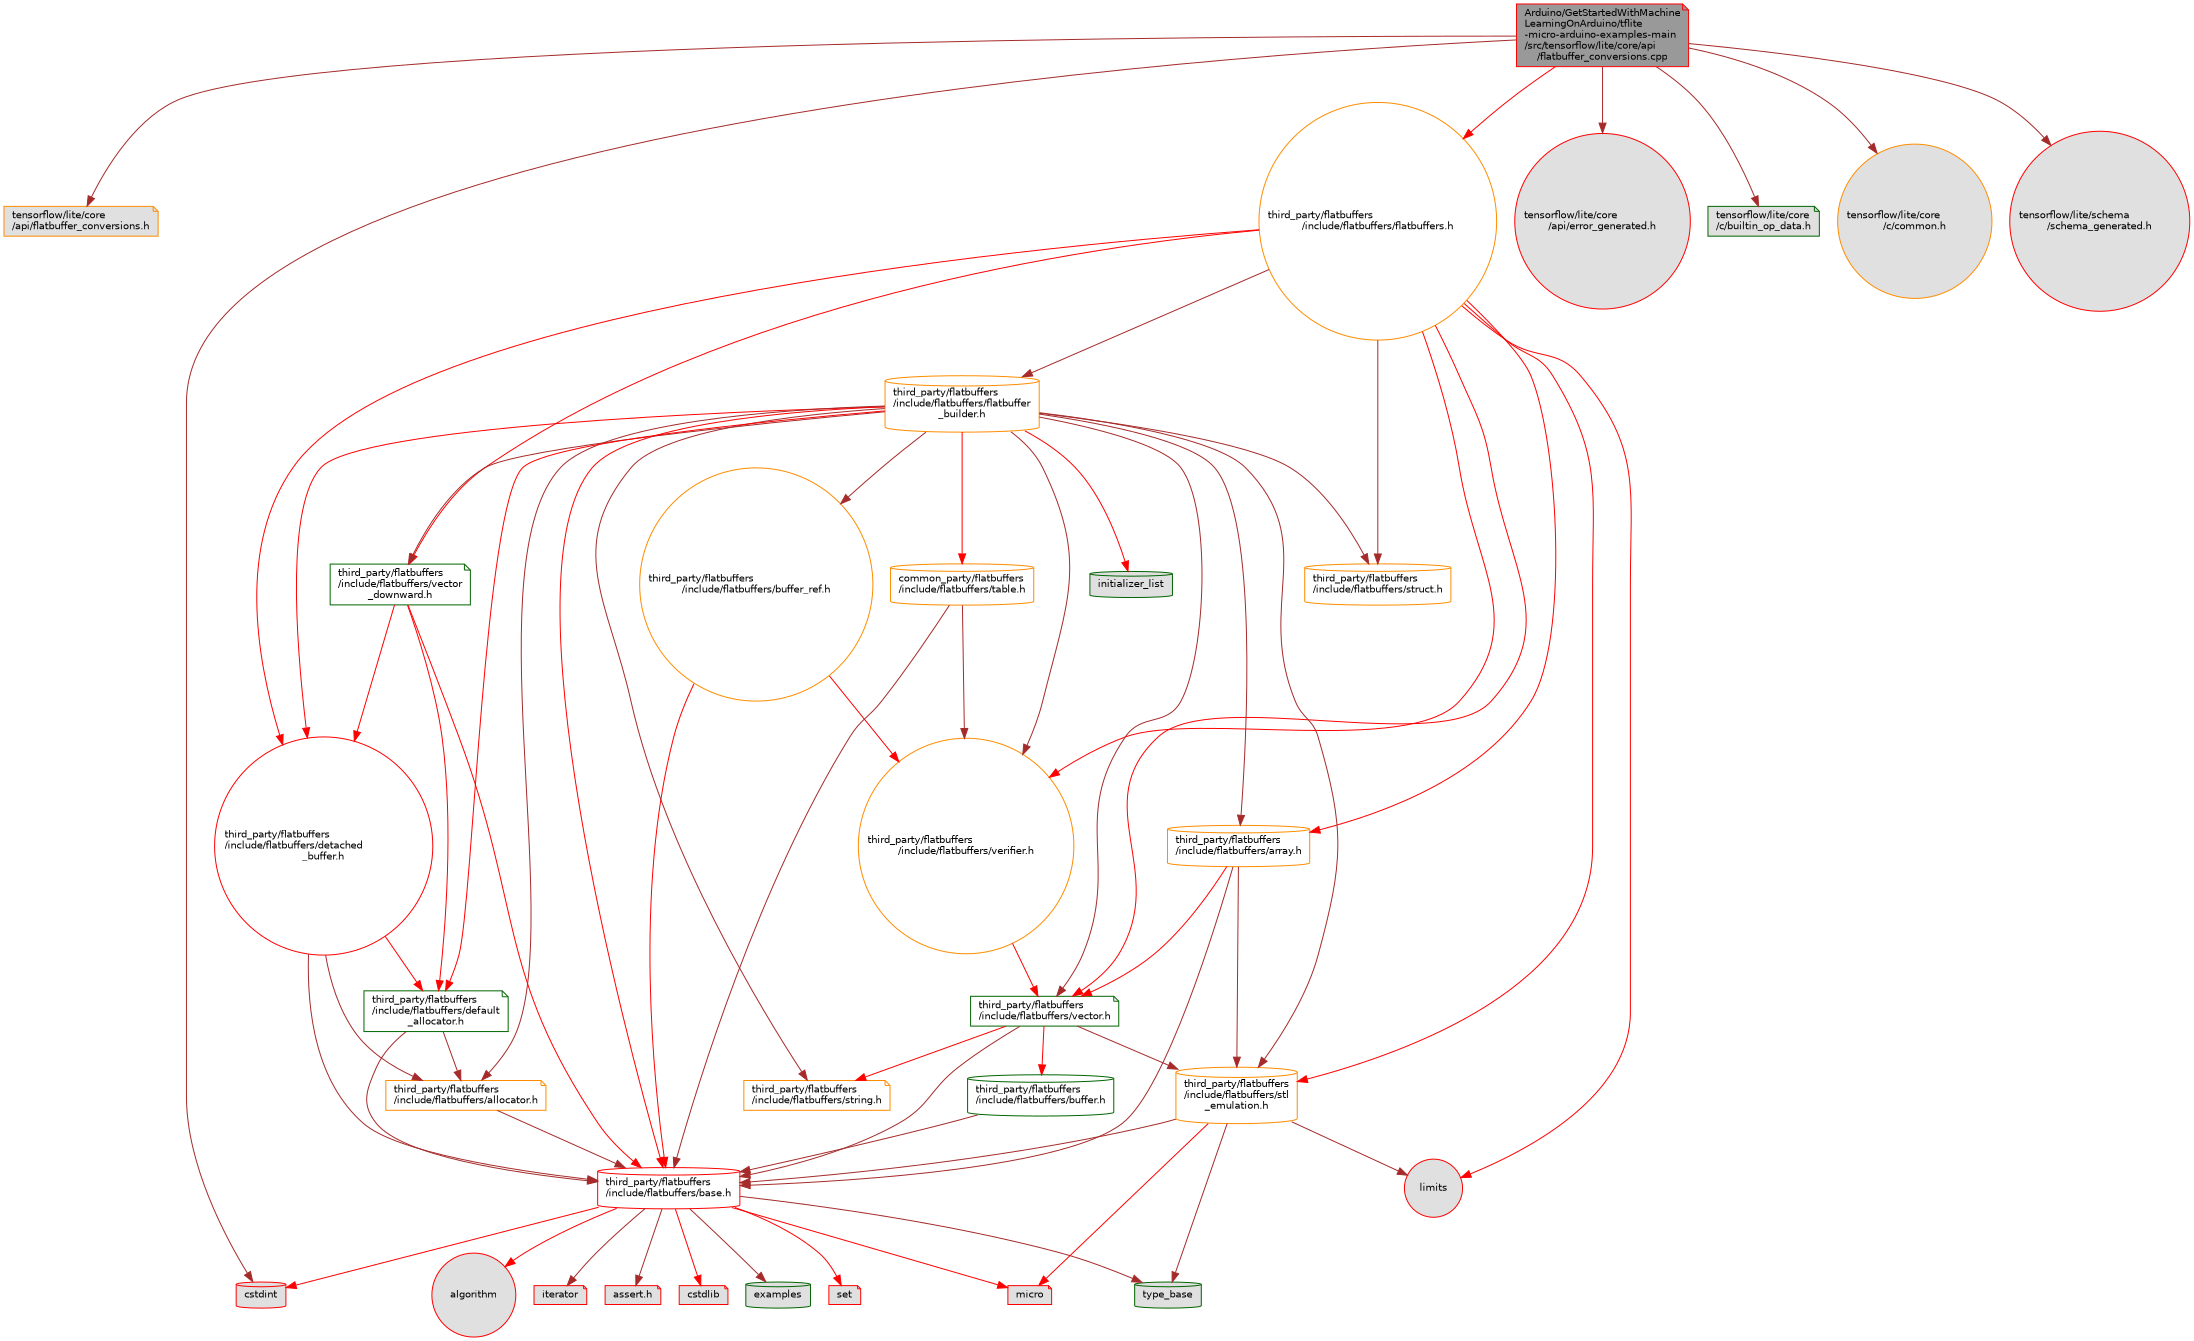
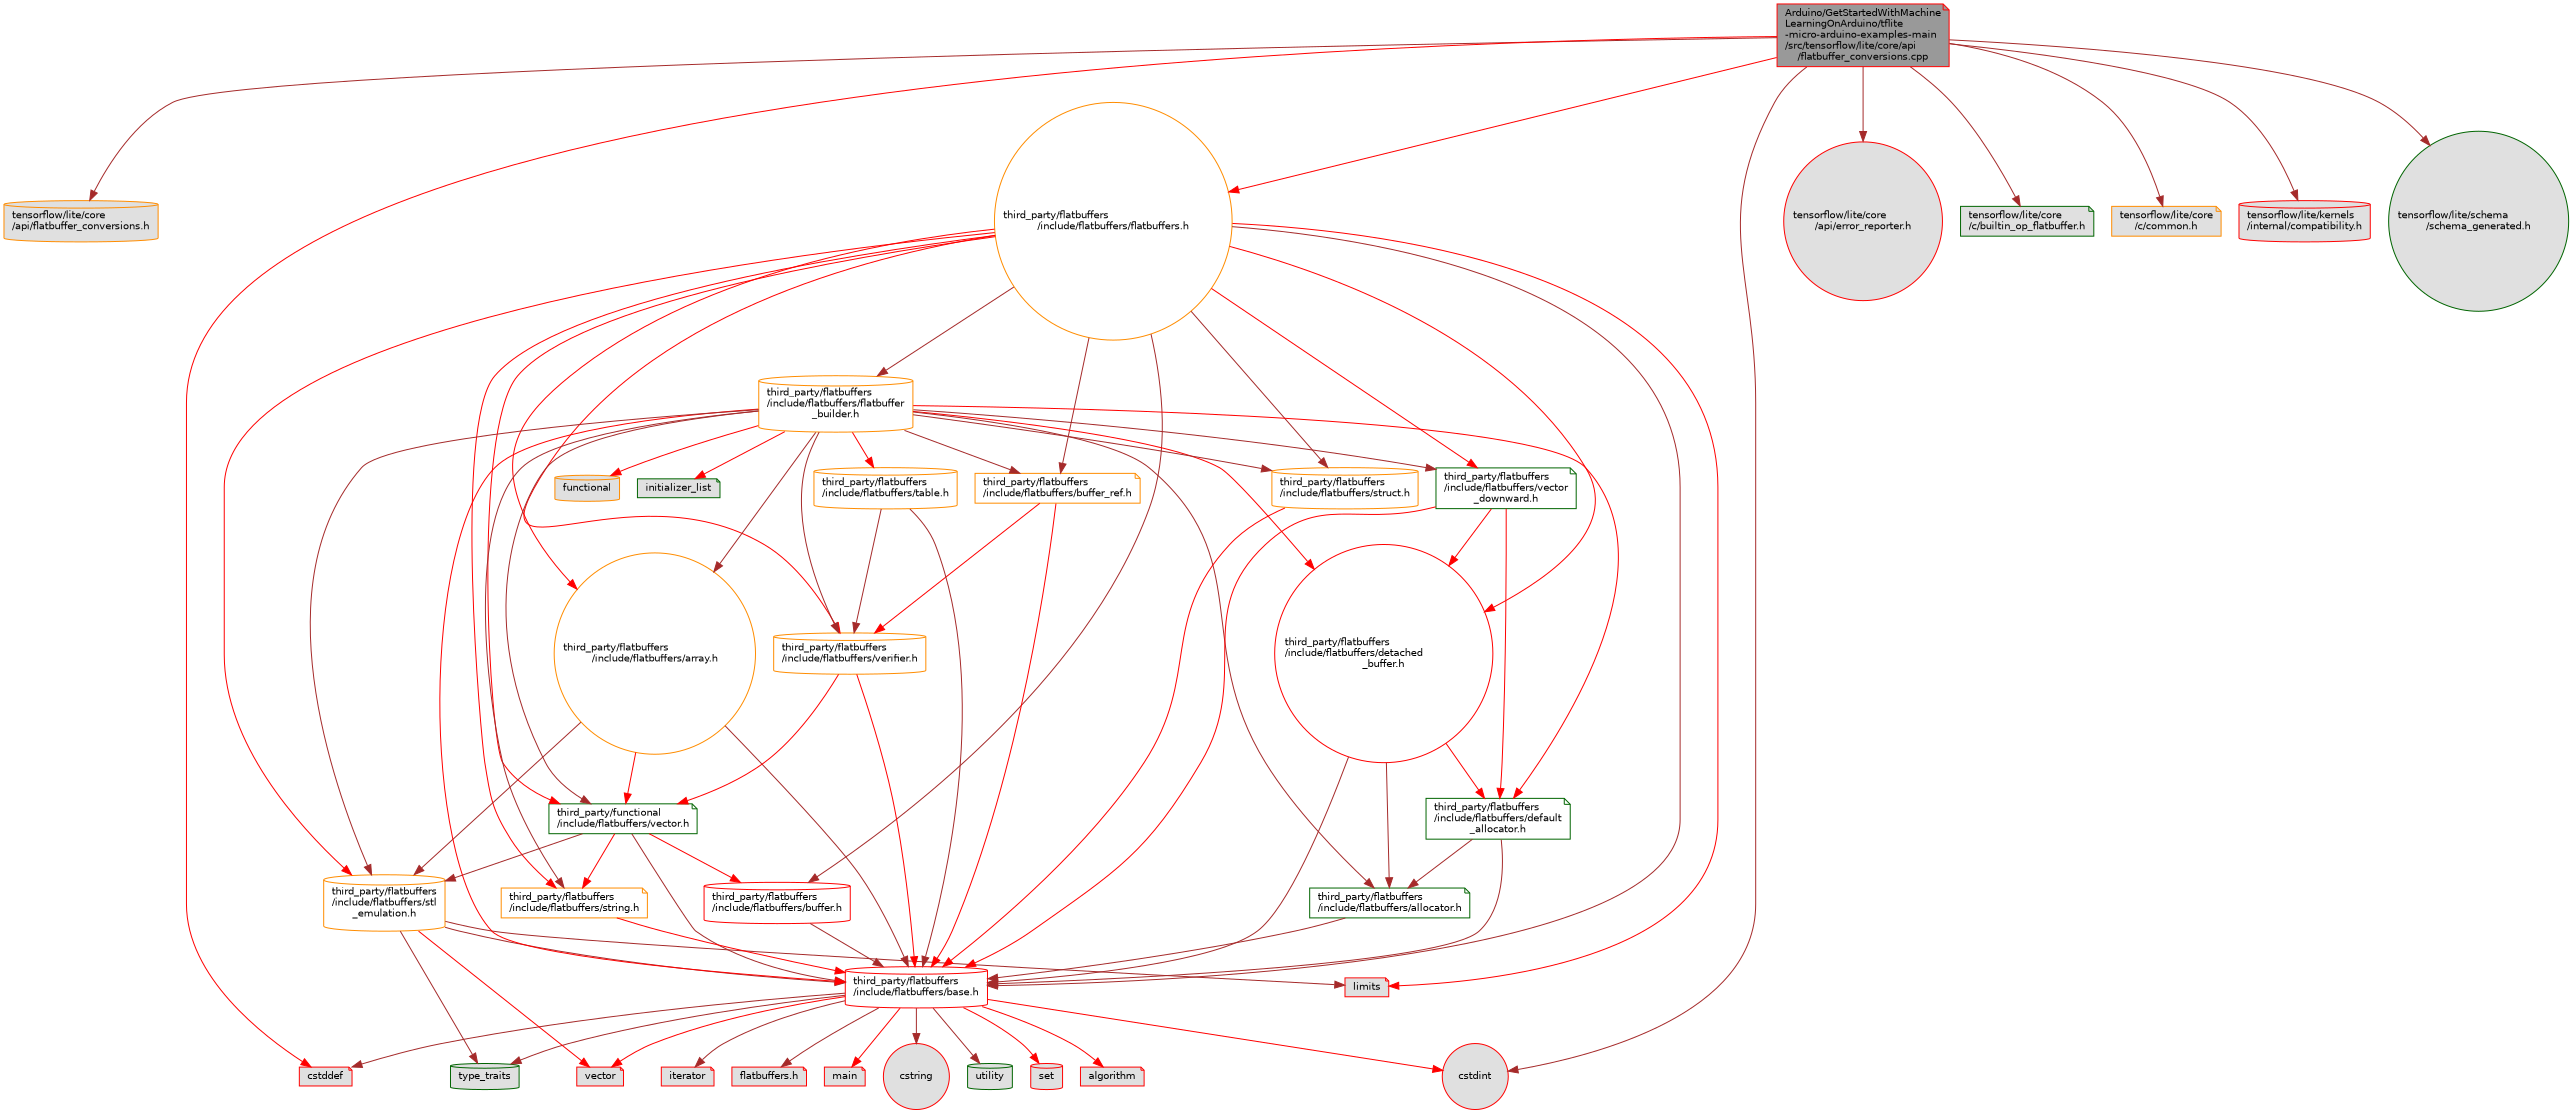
(81, 221) -> (81, 221)
(1603, 221) -> (1863, 221)
(1764, 221) -> (2027, 221)
(1915, 221) -> (2166, 221)
(2100, 221) -> (2479, 221)
none -> (2305, 221)
none -> (494, 377)
none -> (1076, 400)
none -> (587, 488)
(756, 585) -> (1058, 488)
(962, 585) -> (886, 488)
(1131, 585) -> (679, 488)
none -> (1068, 650)
none -> (1680, 736)
none -> (1151, 751)
none -> (894, 806)
(966, 846) -> (850, 654)
(1239, 846) -> (655, 654)
none -> (698, 940)
(1045, 1011) -> (623, 819)
none -> (326, 1076)
none -> (916, 1076)
(466, 1095) -> (1390, 903)
(1041, 1095) -> (777, 903)
(1433, 1188) -> (1367, 987)
(261, 1295) -> (1475, 1076)
(474, 1295) -> (1112, 1076)
(633, 1295) -> (769, 1076)
(704, 1295) -> (845, 1076)
(778, 1295) -> (990, 1076)
(845, 1295) -> (1047, 1076)
(1030, 1295) -> (600, 1076)
(1168, 1295) -> (485, 1076)
